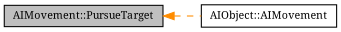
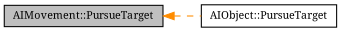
(269, 16) -> (269, 16)
